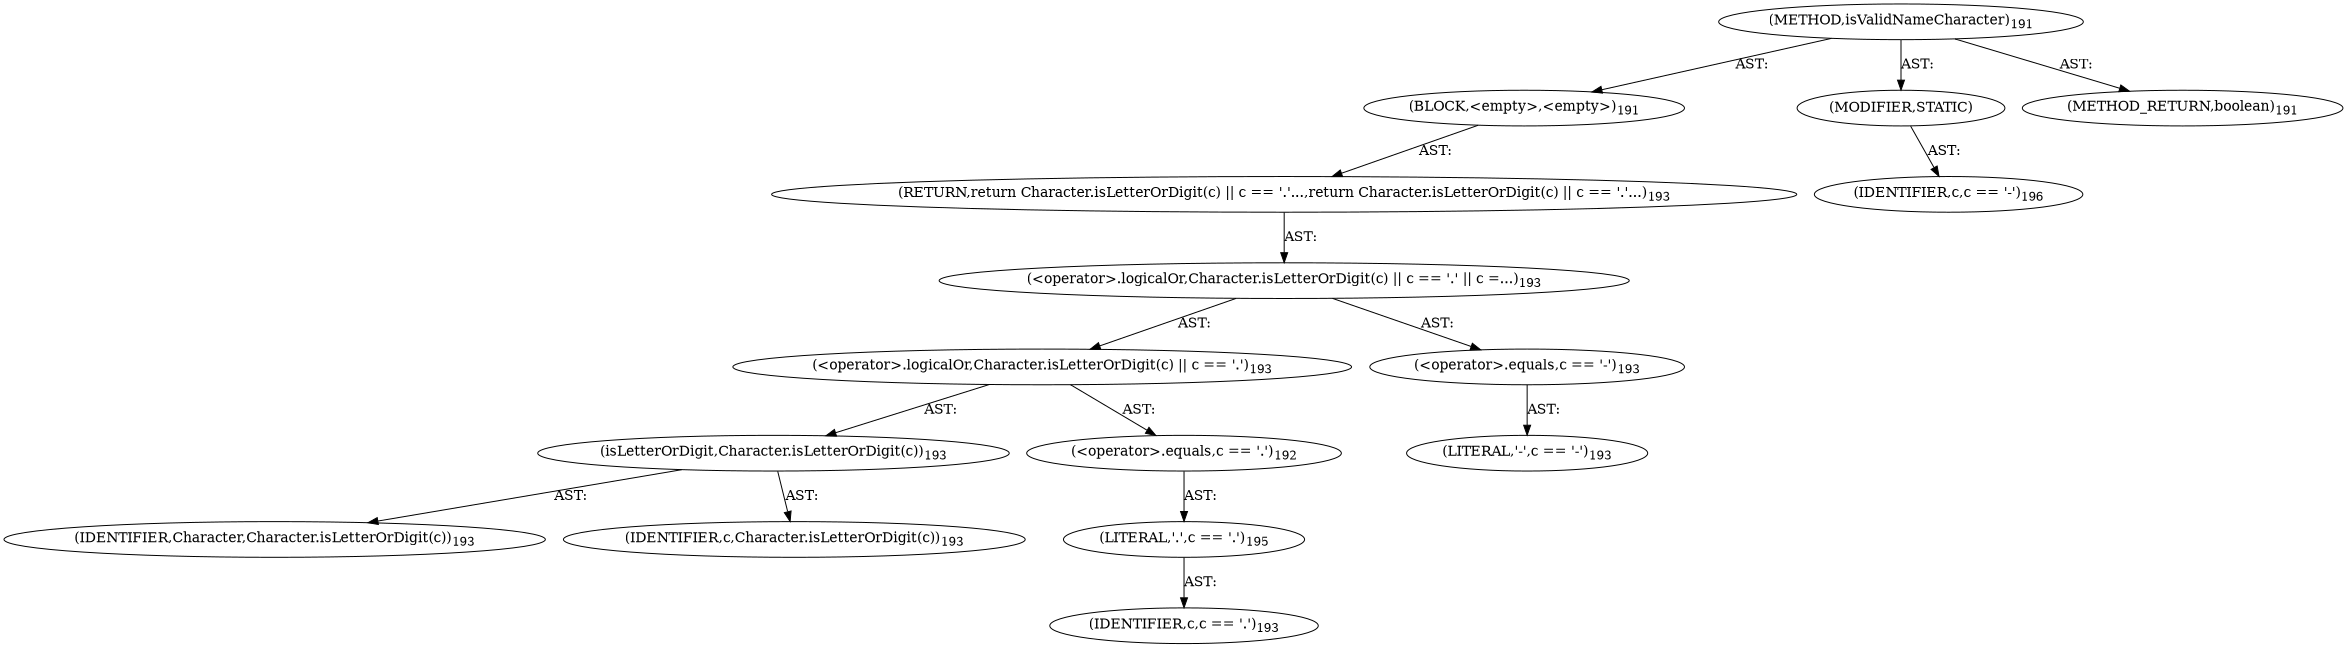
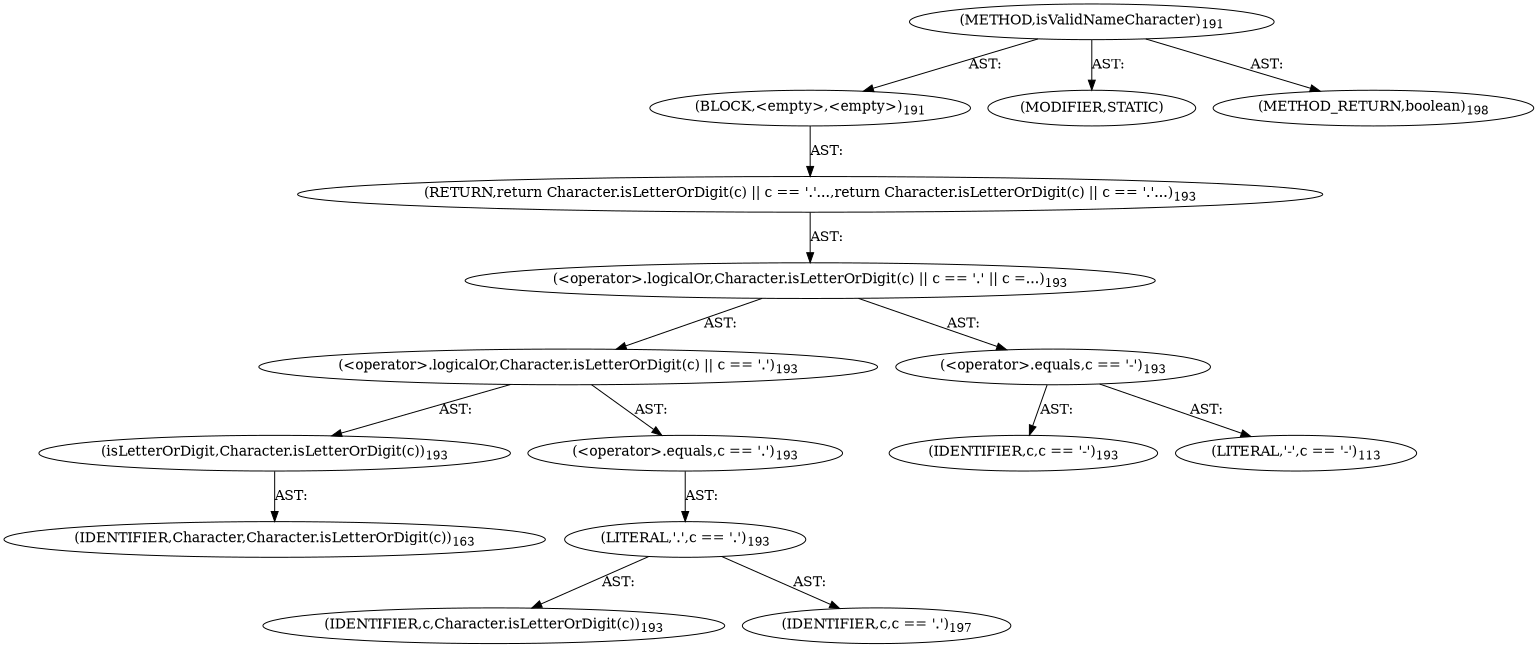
(2287, 107) -> (1478, 107)
(1922, 147) -> (1040, 405)
(2032, 193) -> (1107, 452)
(1286, 452) -> (787, 452)
(1601, 452) -> (1369, 452)
(783, 491) -> (595, 580)
(464, 538) -> (464, 538)
(1257, 538) -> (759, 538)
(1268, 624) -> (960, 624)
